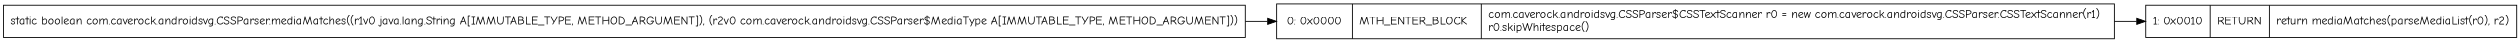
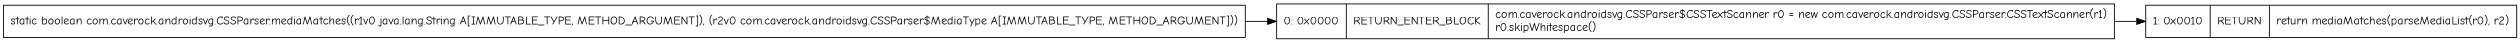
(1413, 21) -> (1417, 21)
